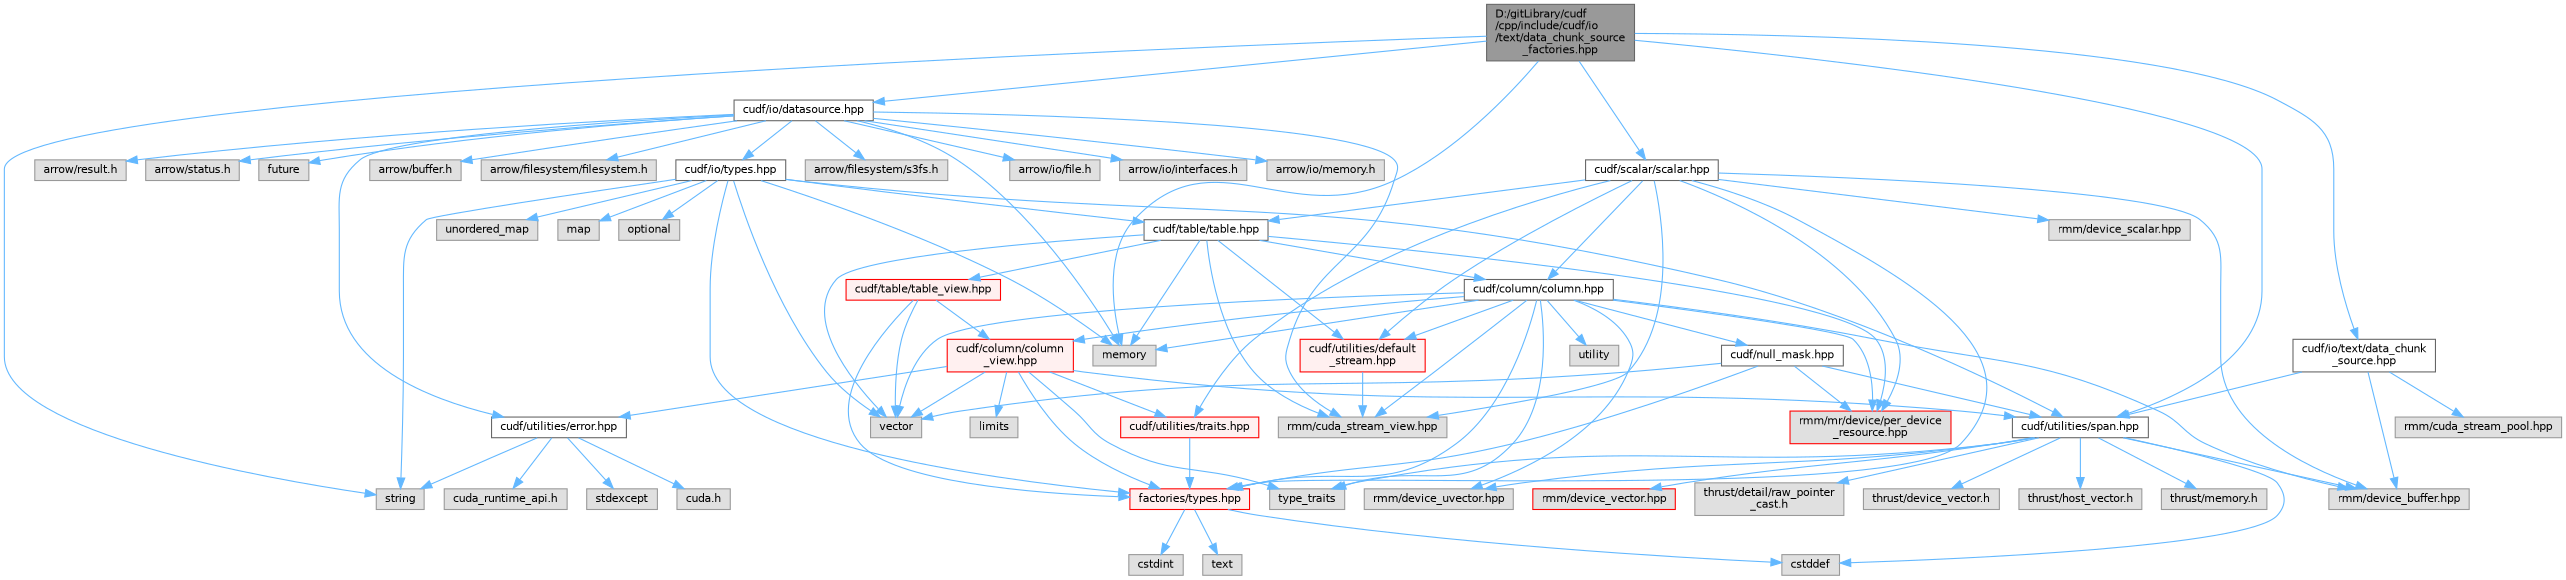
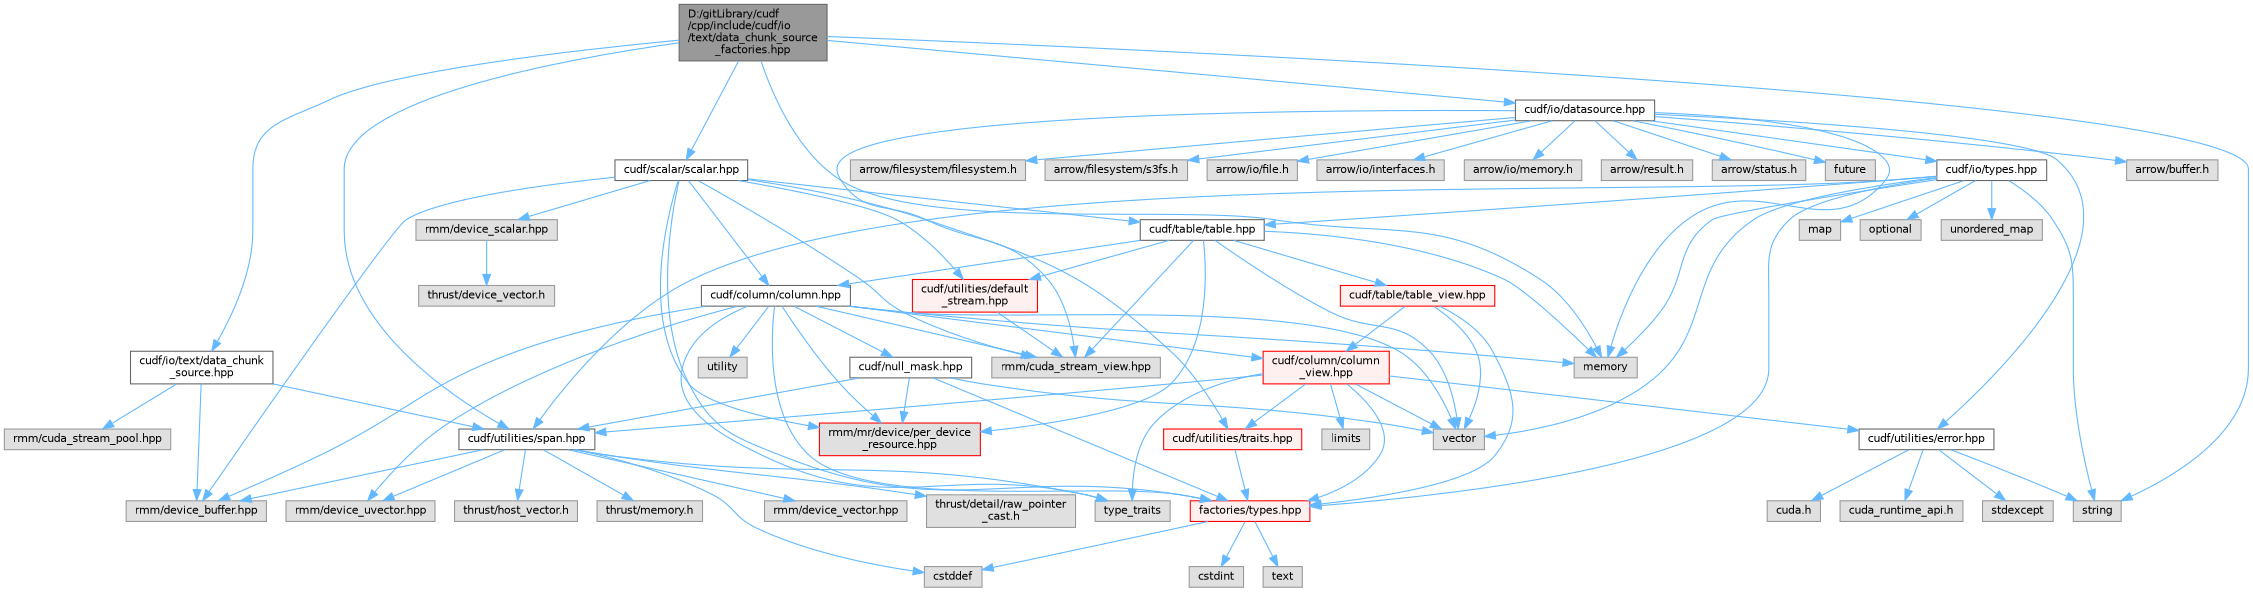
(1464, 318) -> none
(2011, 461) -> (487, 257)
(1604, 499) -> (836, 511)
